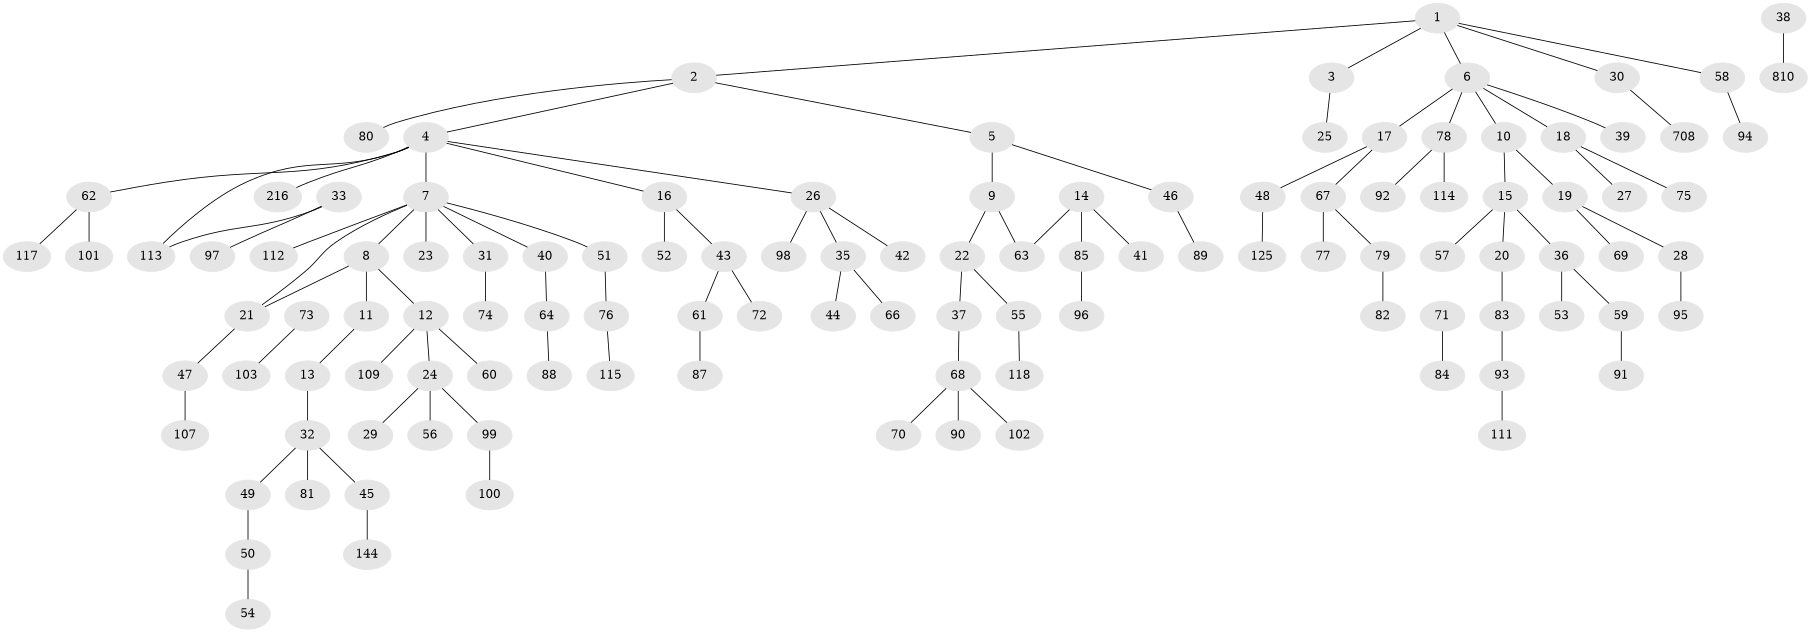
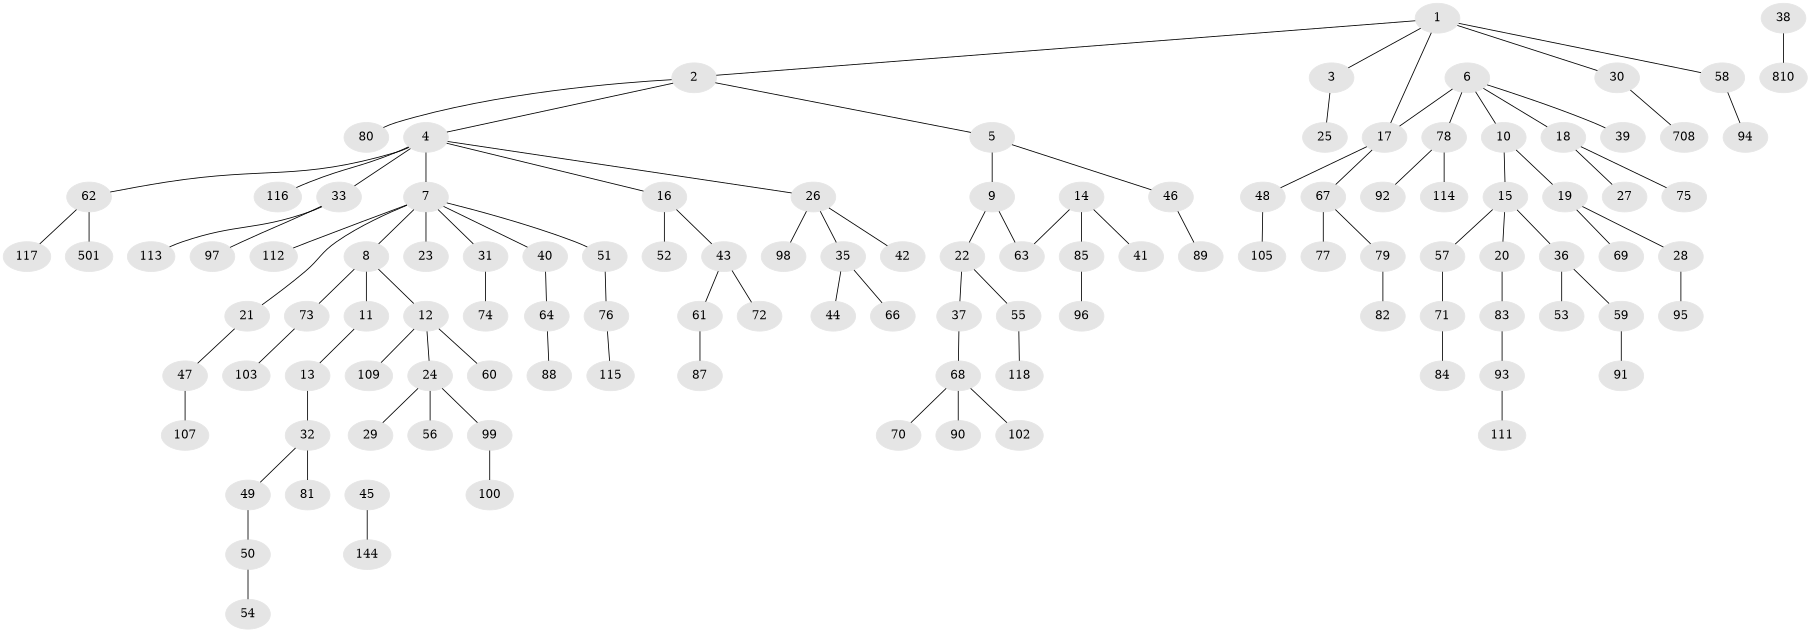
(1452, 48) -> (1411, 78)
(251, 180) -> (382, 167)
(278, 197) -> (278, 197)
(89, 257) -> (89, 257)
(1262, 257) -> (1262, 257)
(307, 286) -> (337, 286)
none -> (1442, 286)
(337, 465) -> none
